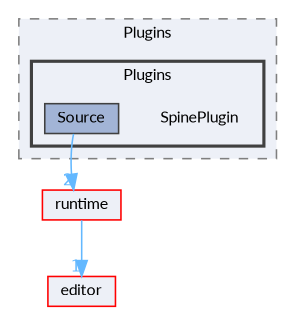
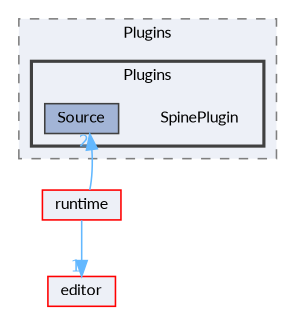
(71, 154) -> (92, 170)
